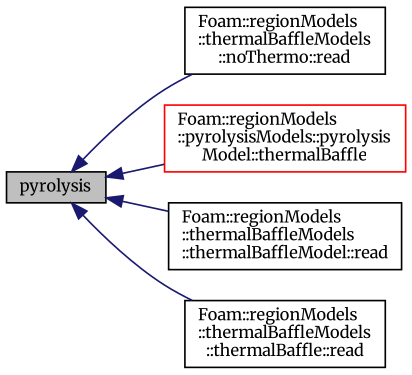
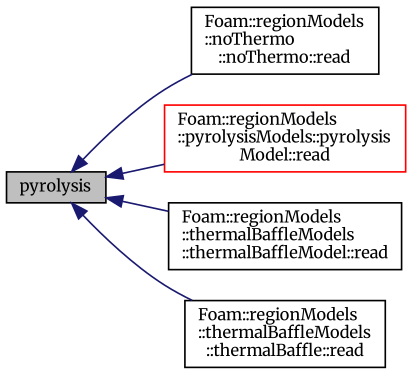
(285, 41) -> (285, 41)
(285, 138) -> (285, 138)
